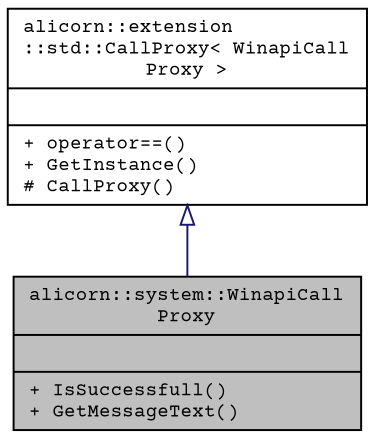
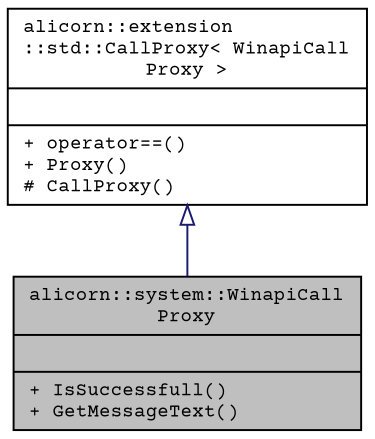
(112, 164) -> (77, 164)
